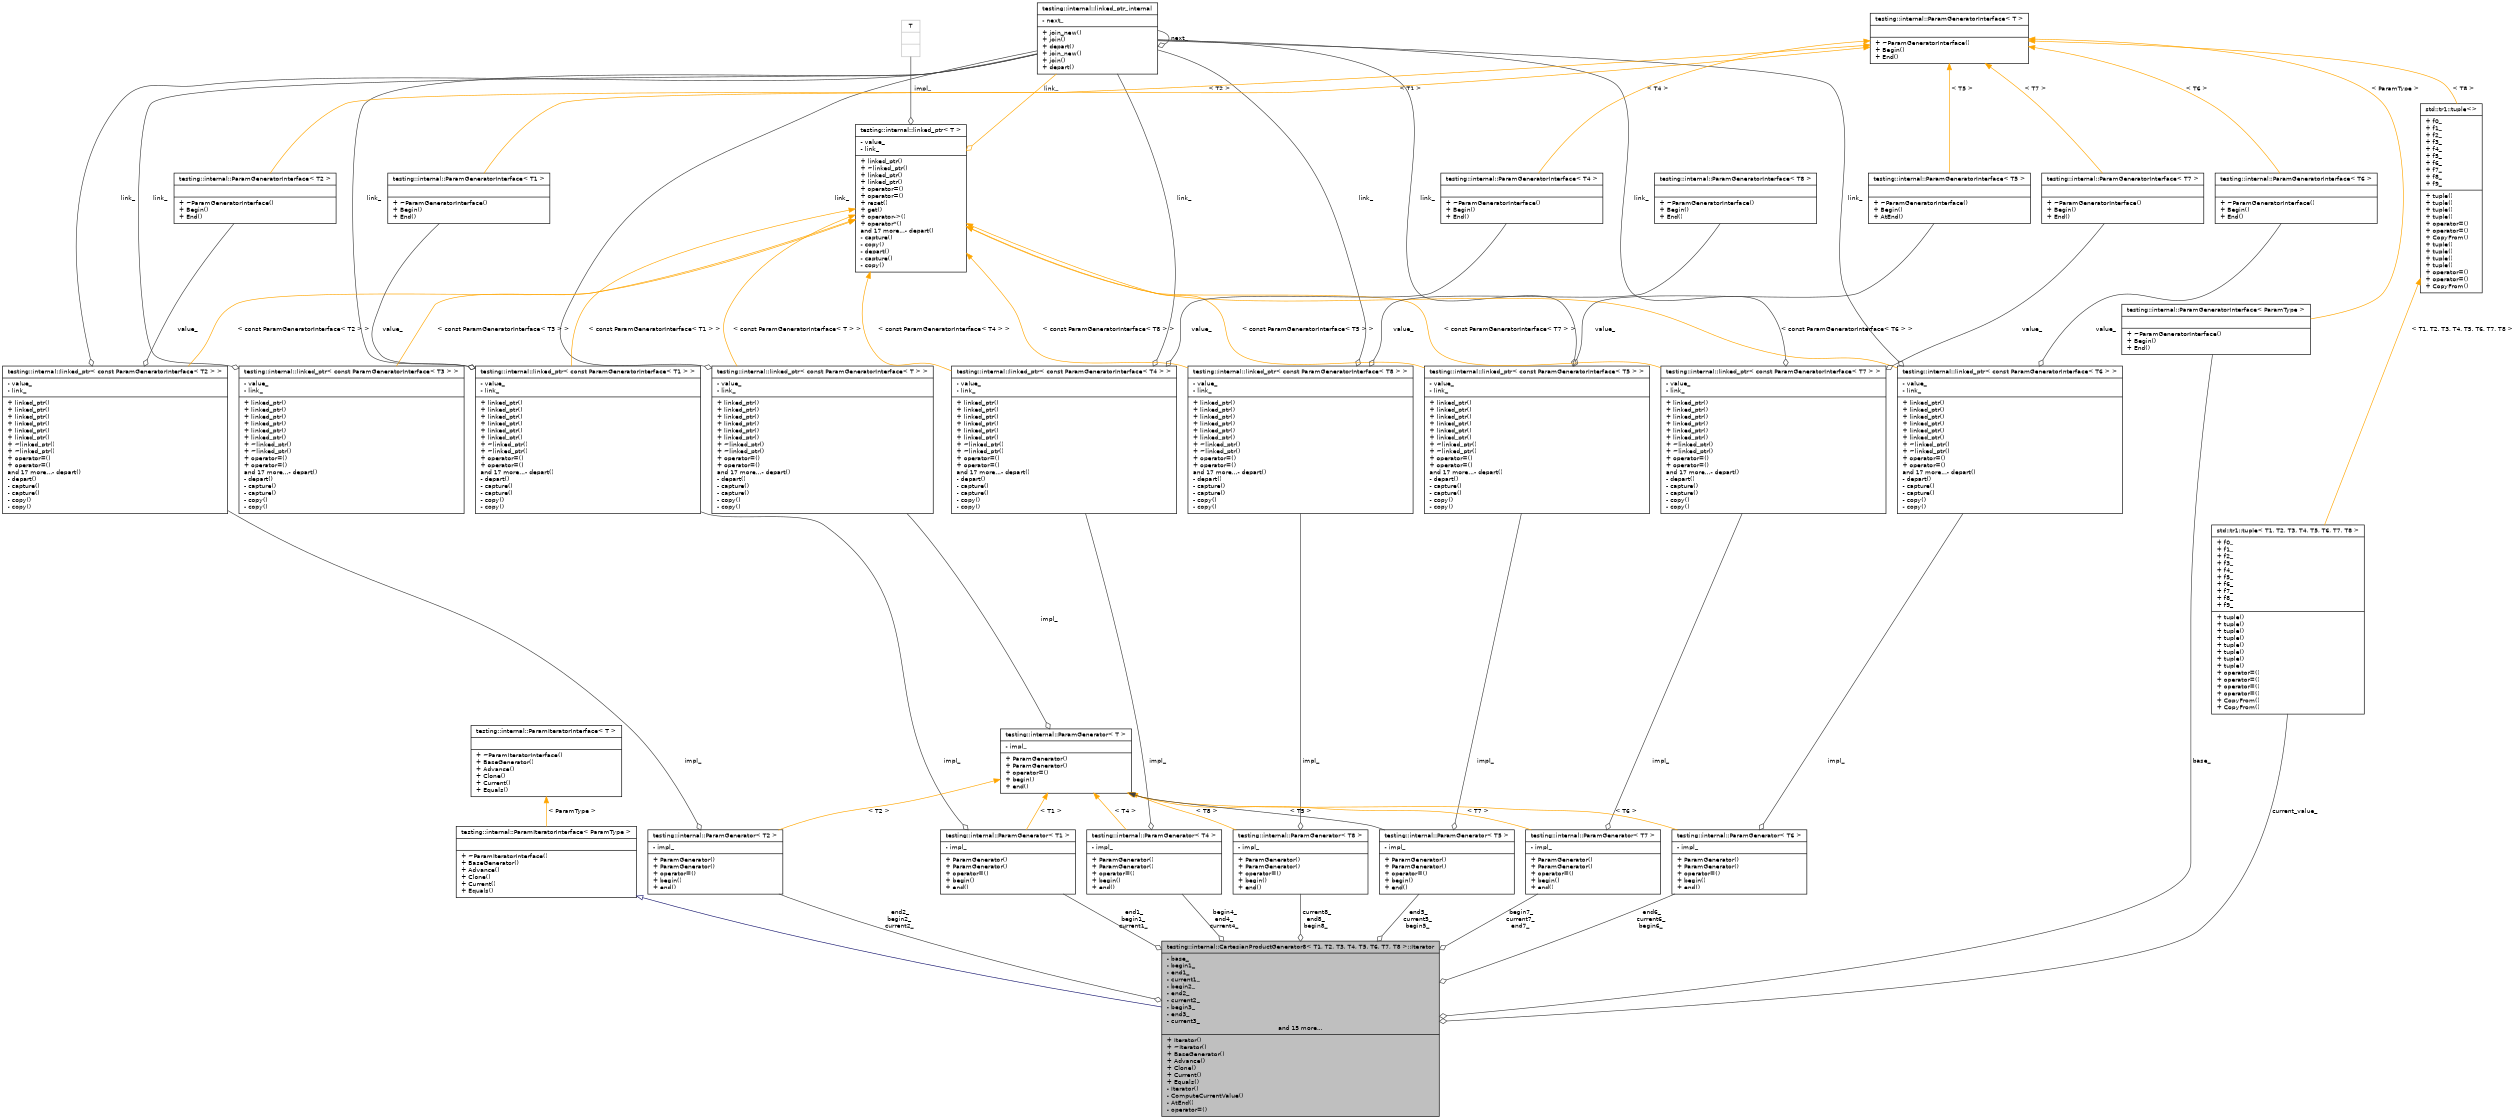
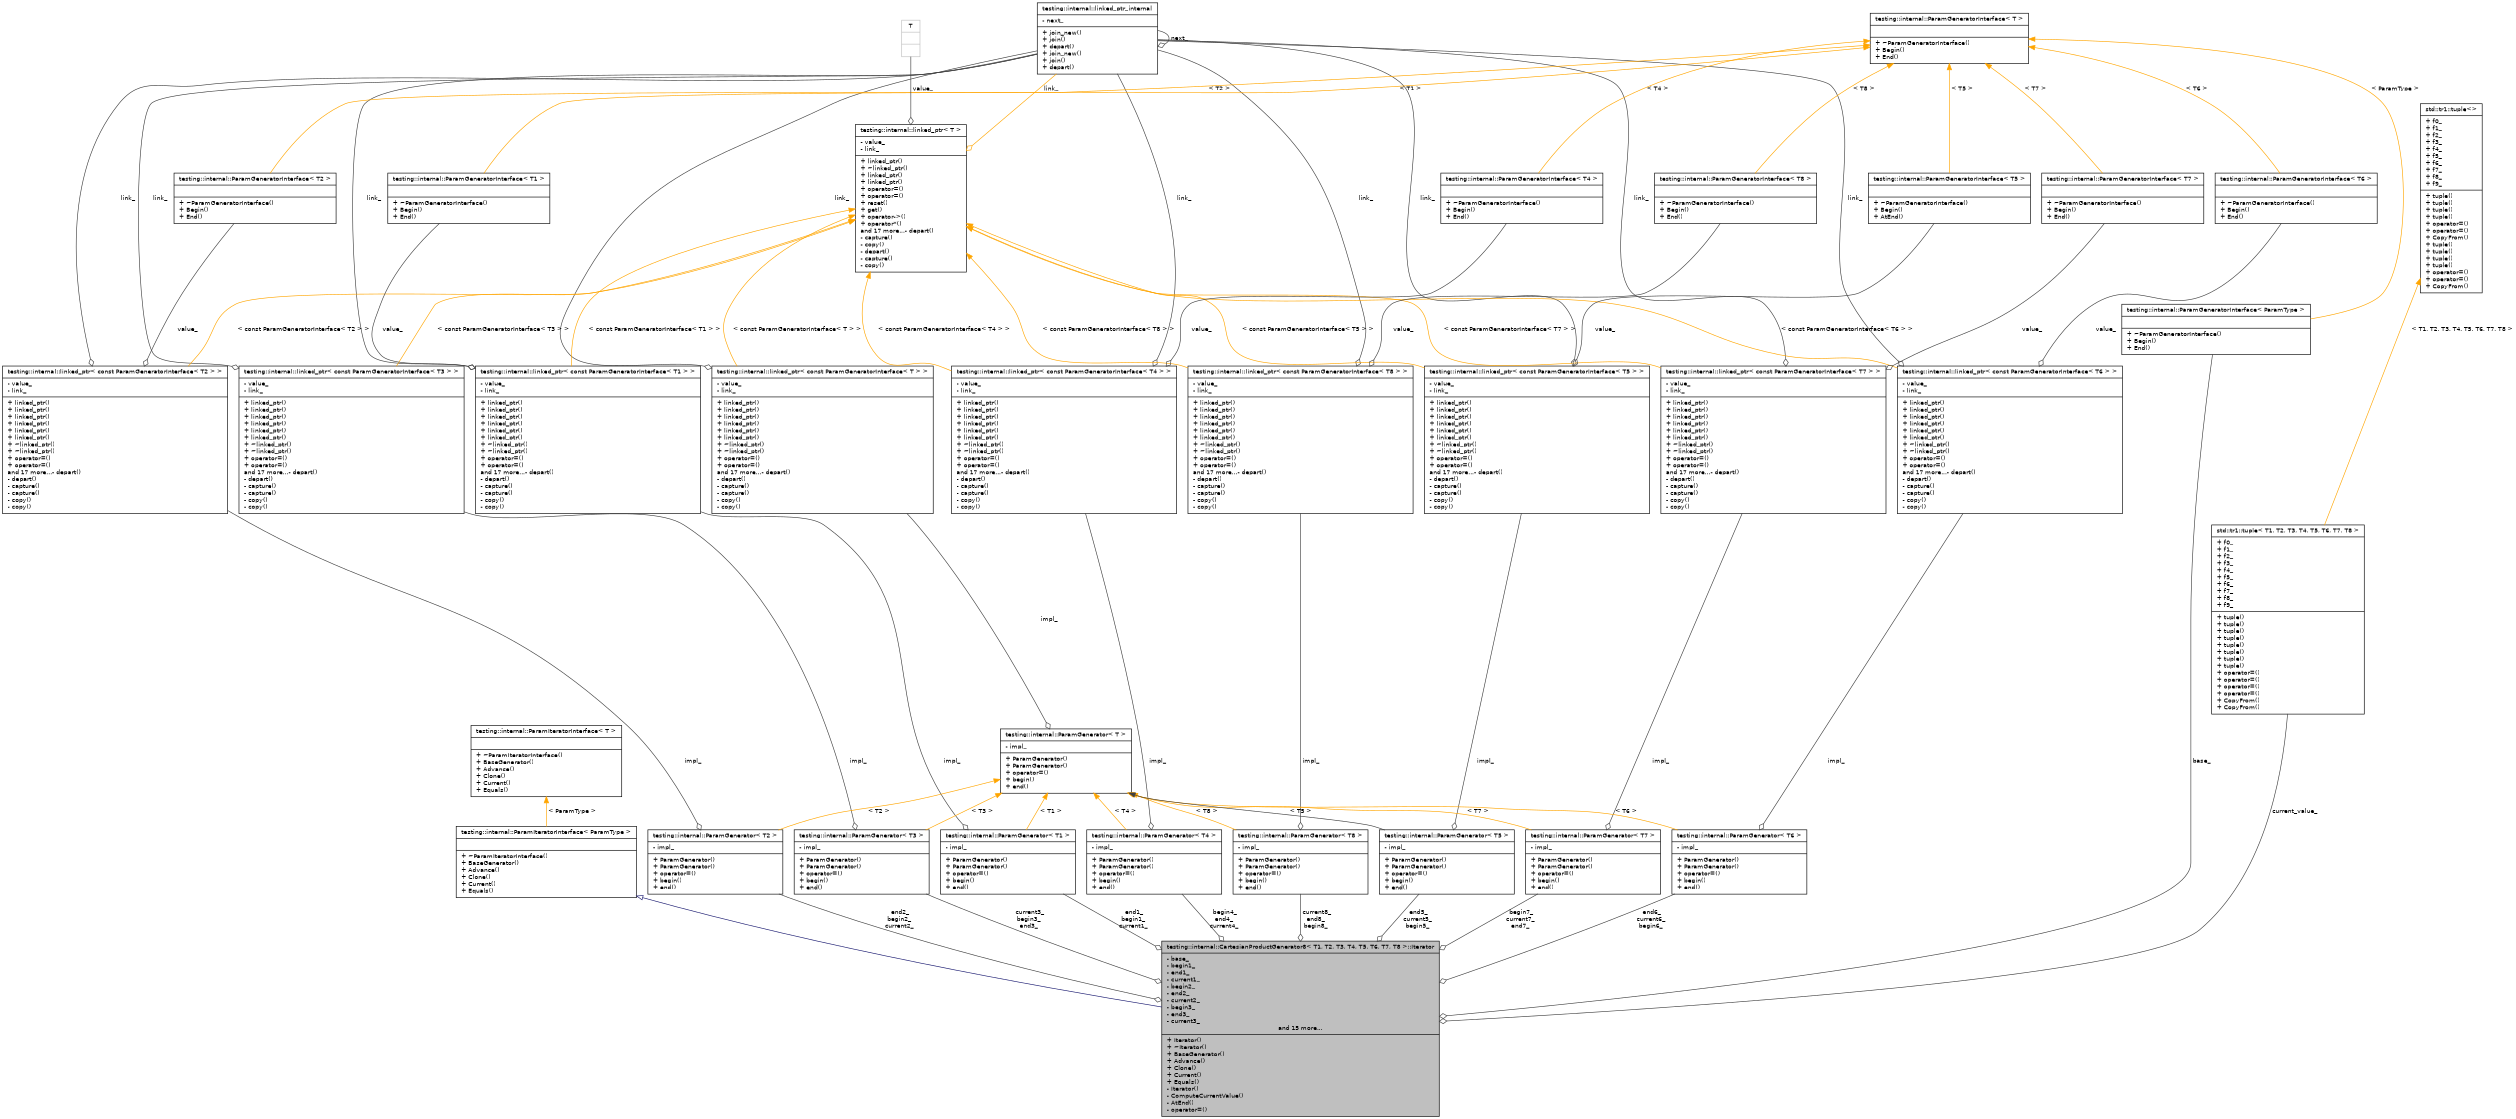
(2253, 52) -> (1815, 112)
(922, 89) -> (922, 89)
none -> (862, 862)
